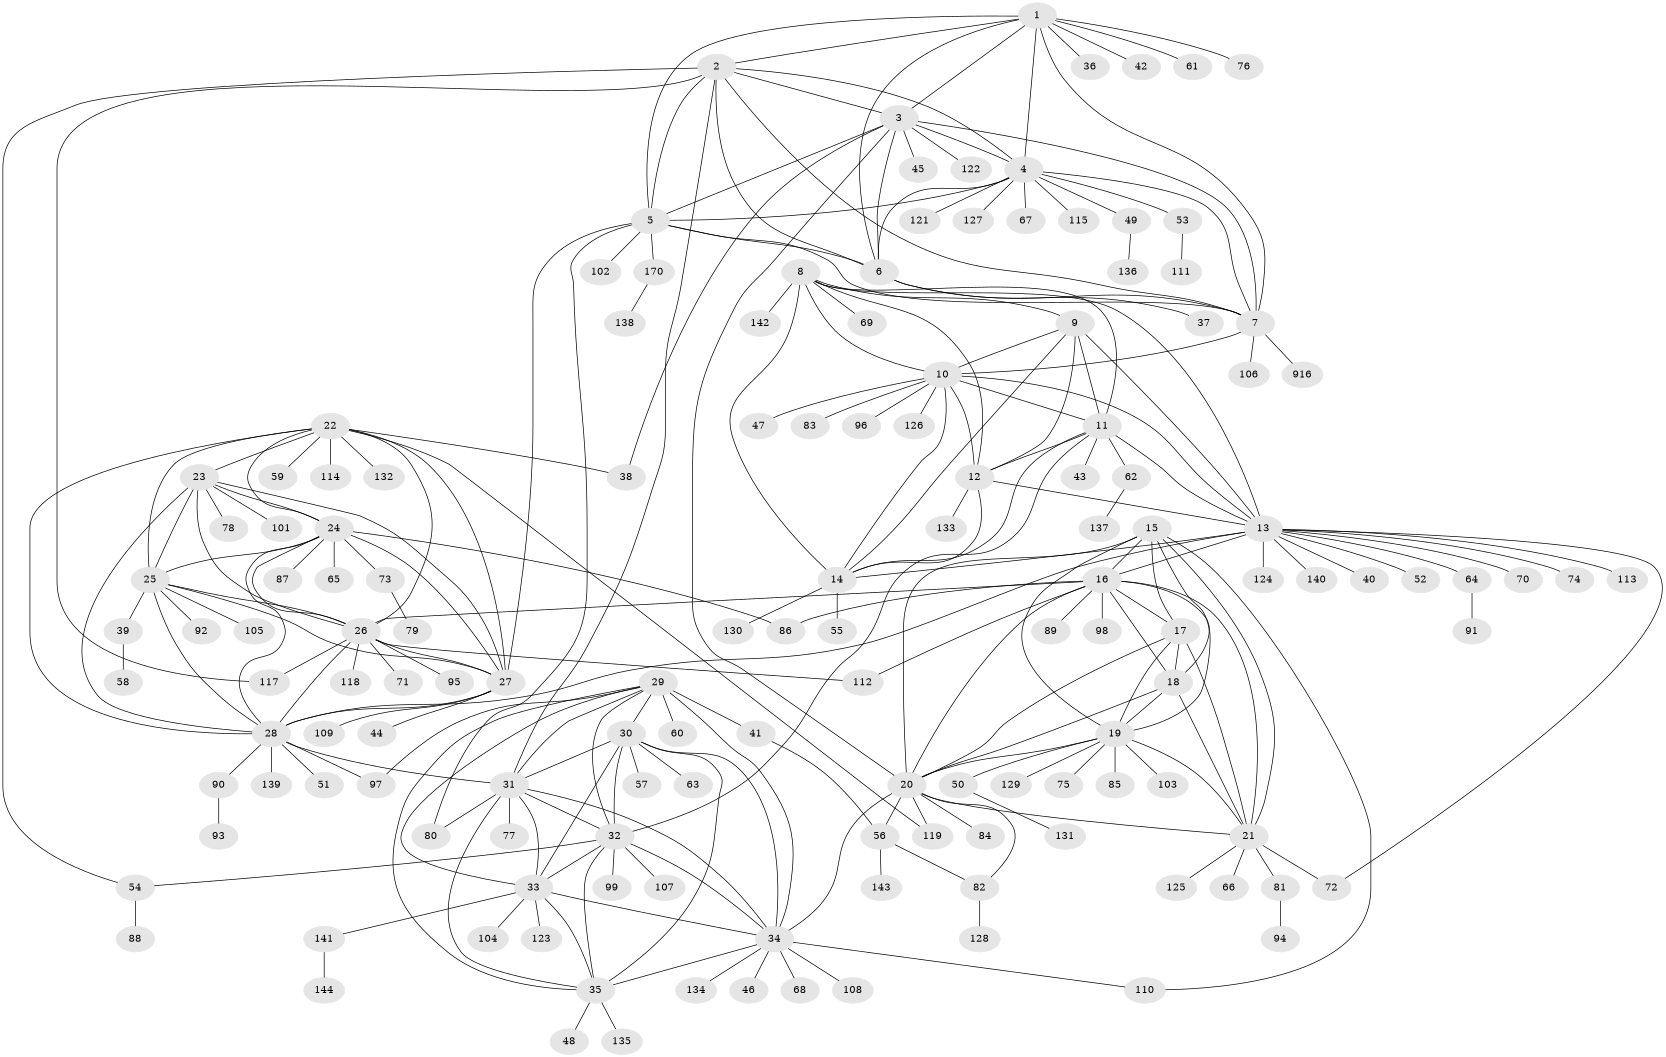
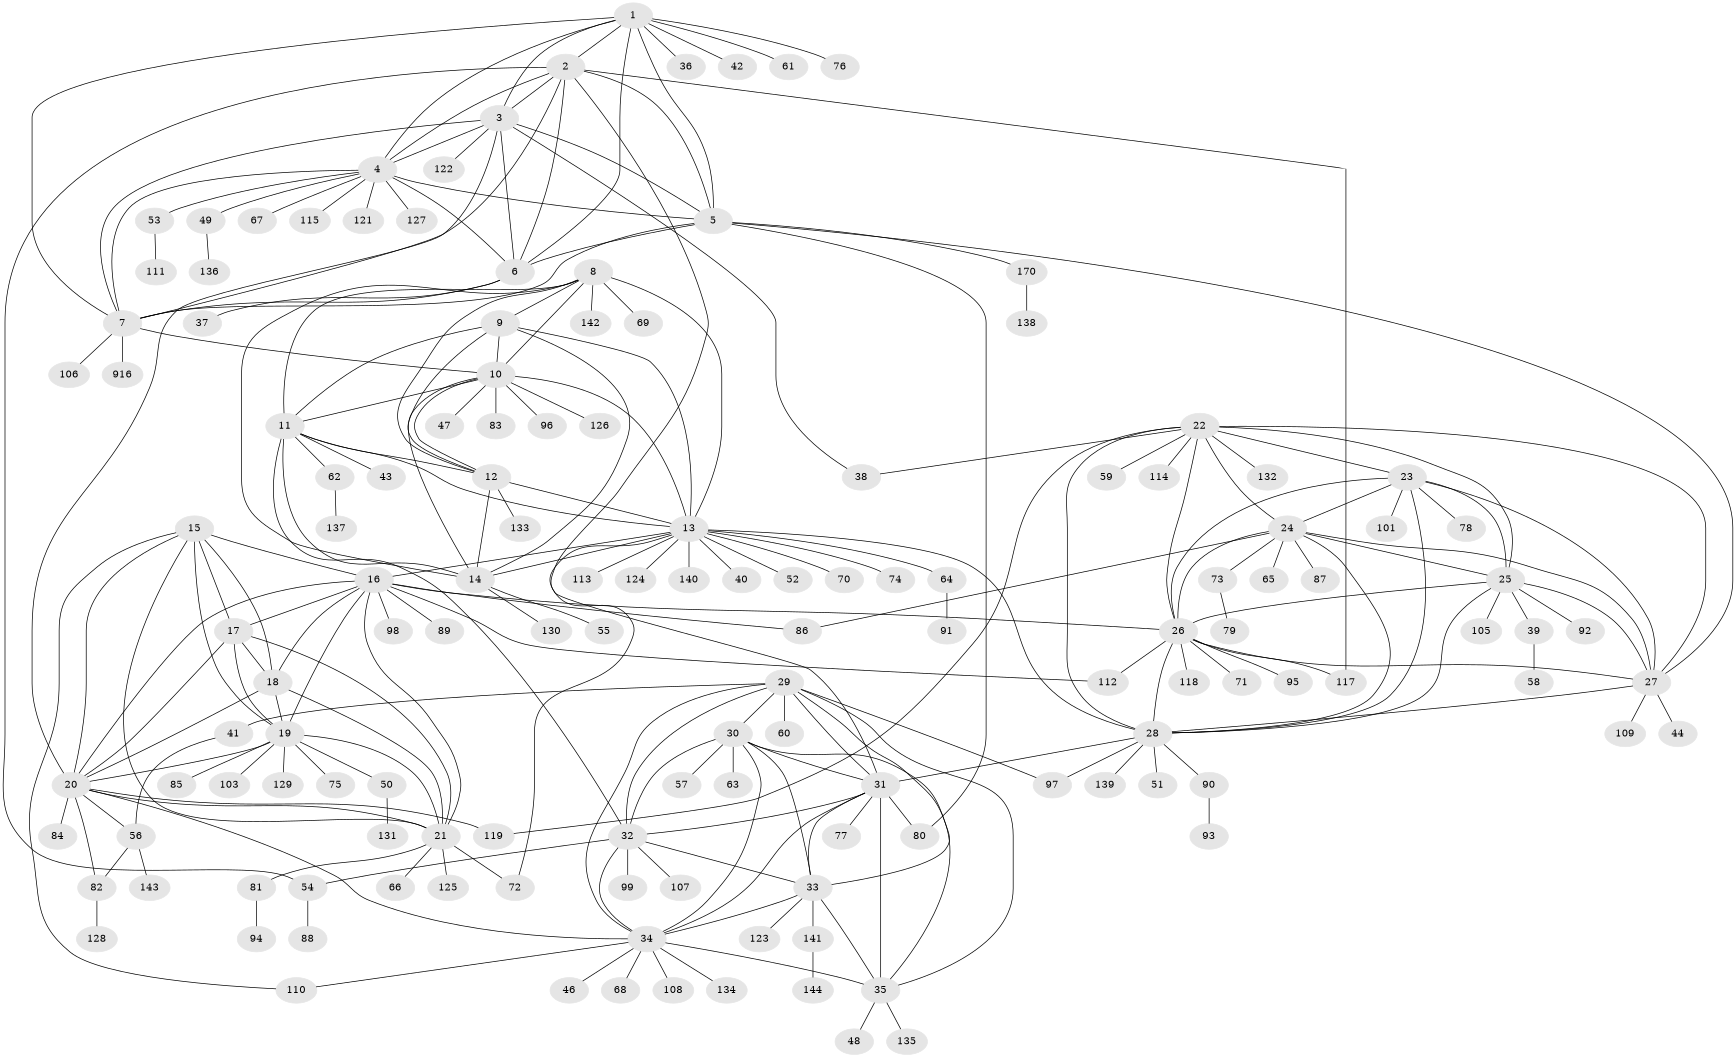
(918, 170) -> none
(601, 272) -> none
(585, 910) -> none
(488, 939) -> none
